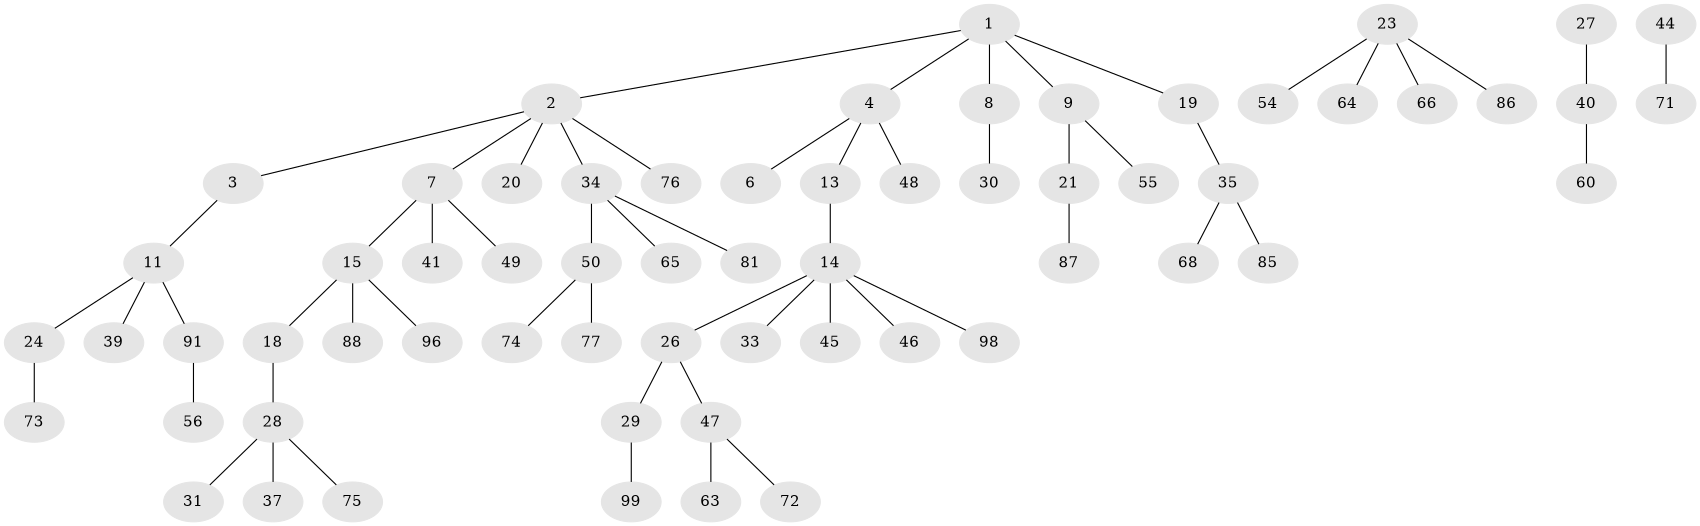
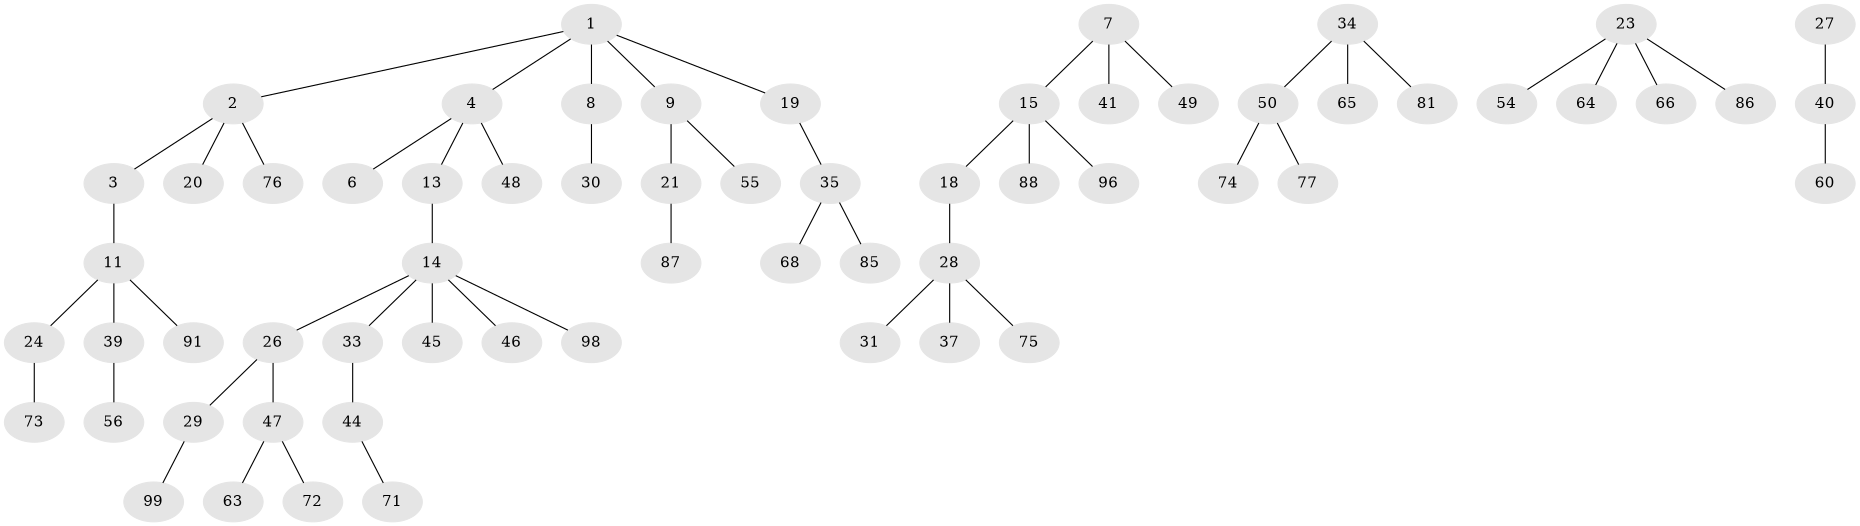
(492, 144) -> none
(572, 144) -> none
(193, 383) -> (114, 383)
none -> (353, 383)
